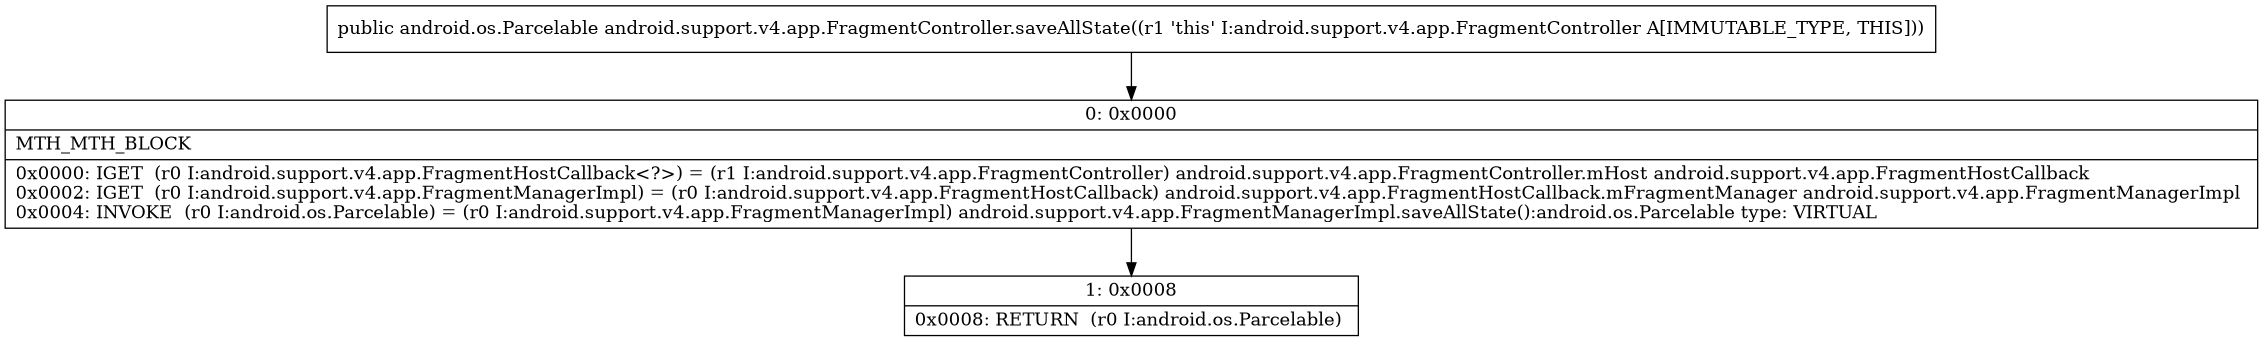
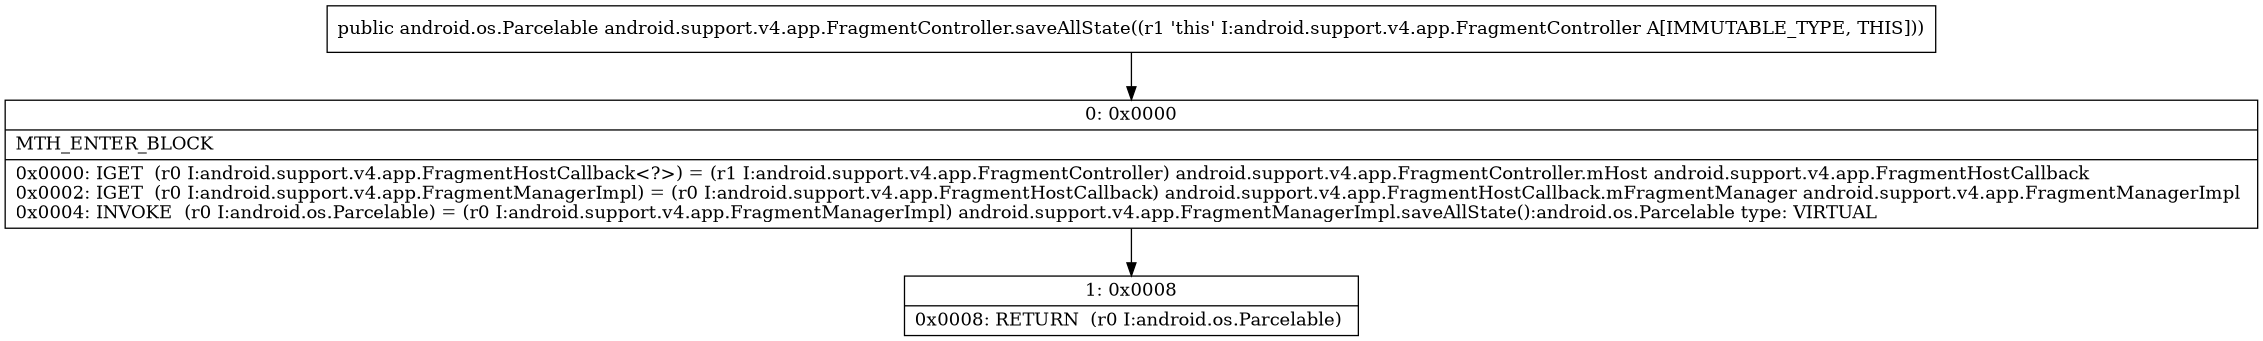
(103, 144) -> (115, 144)
